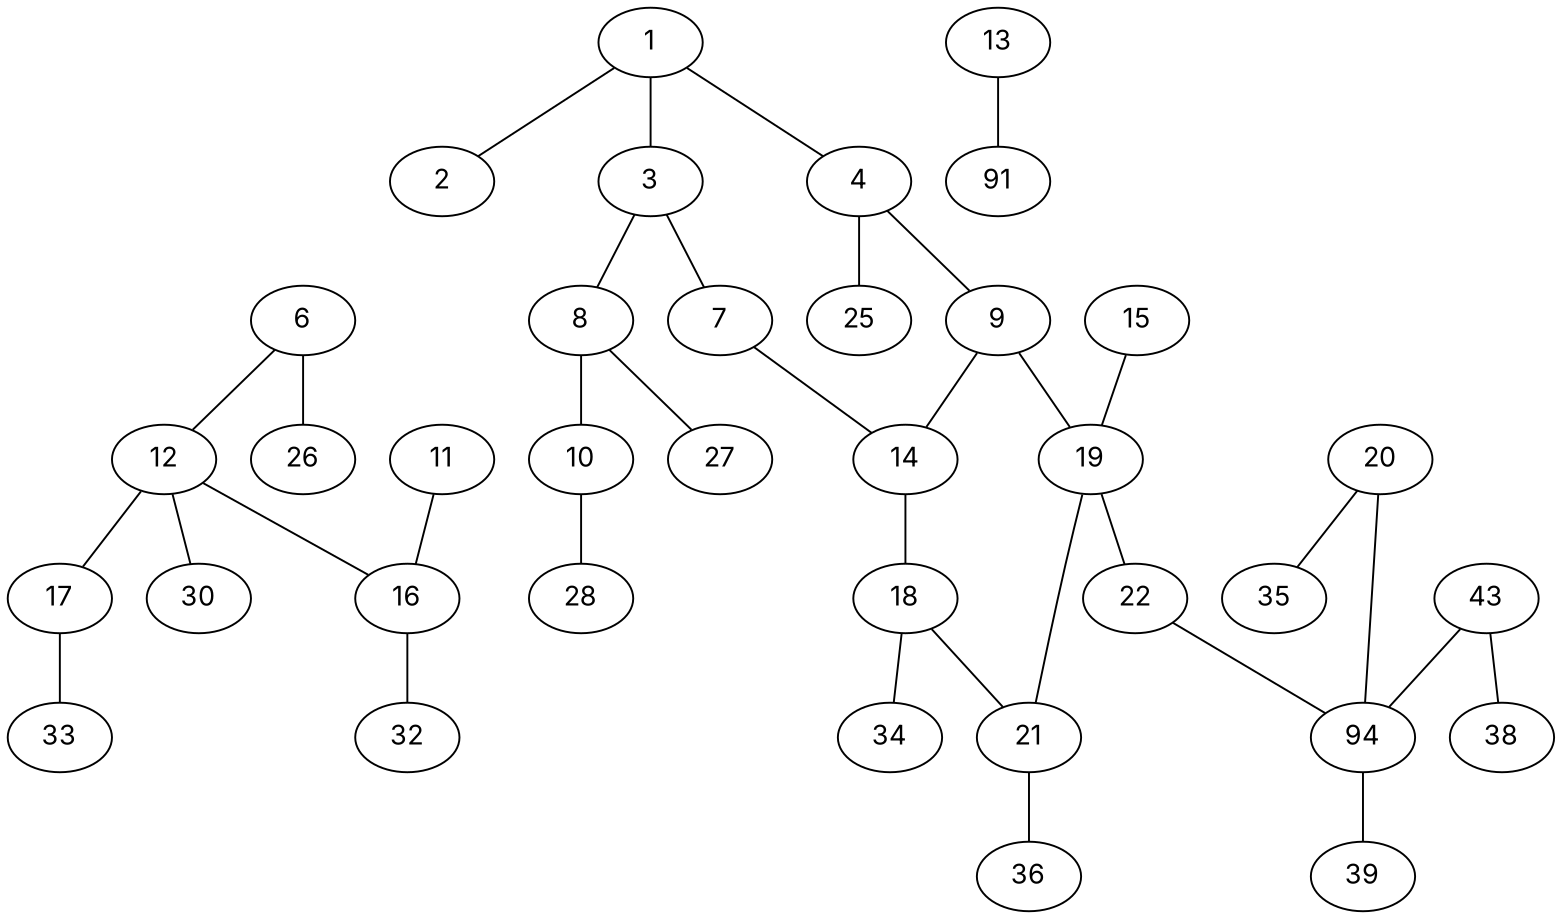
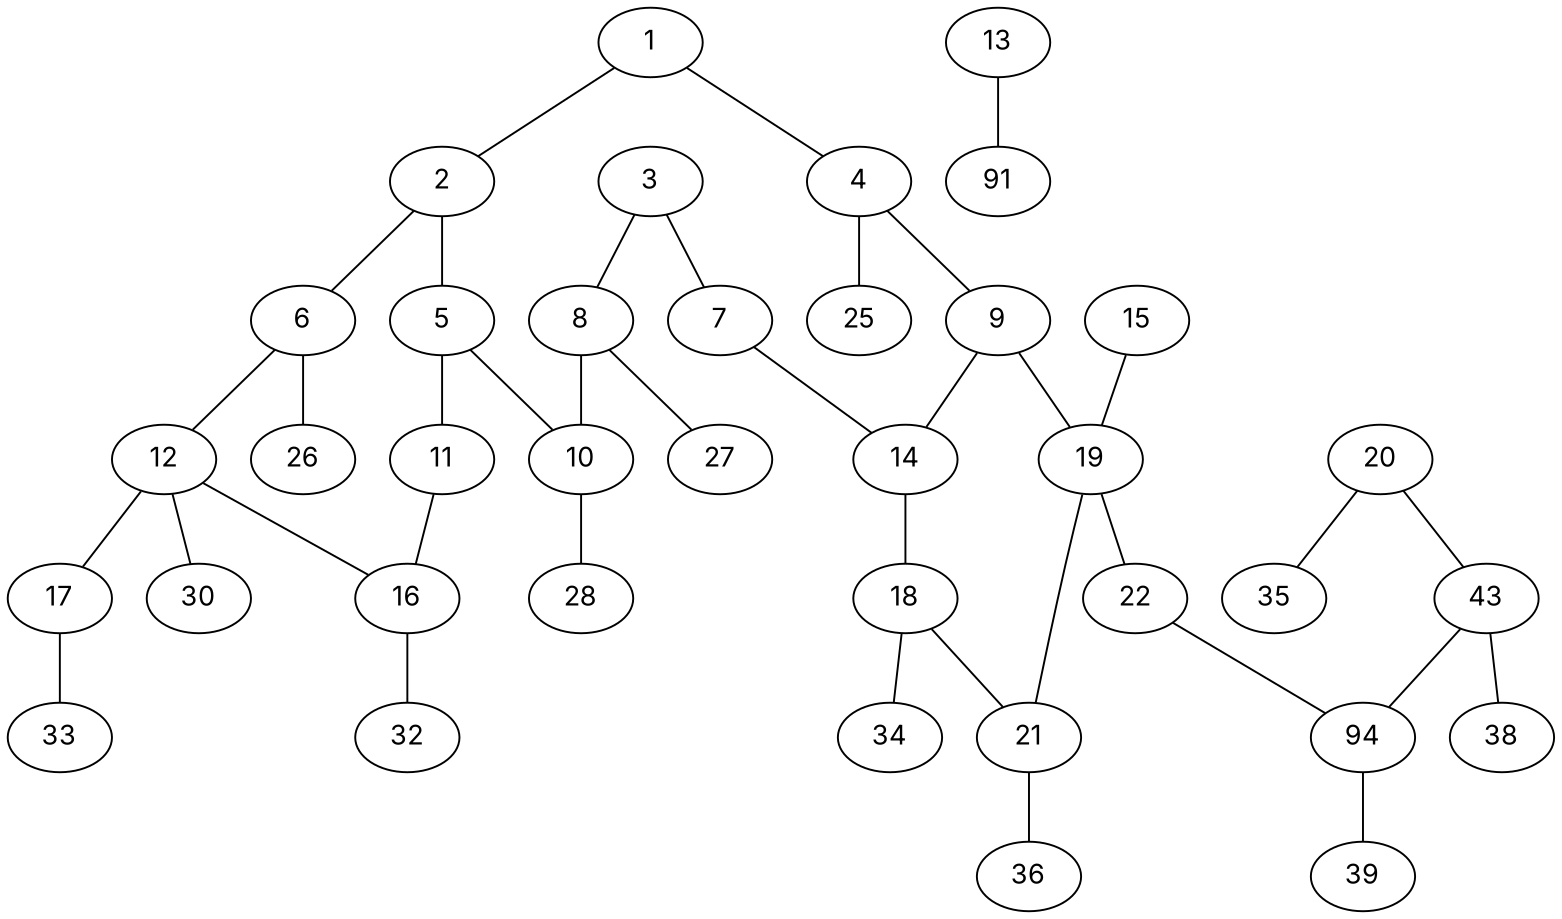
(651, 112) -> none
none -> (373, 251)
none -> (442, 320)
(1372, 598) -> (1433, 529)
